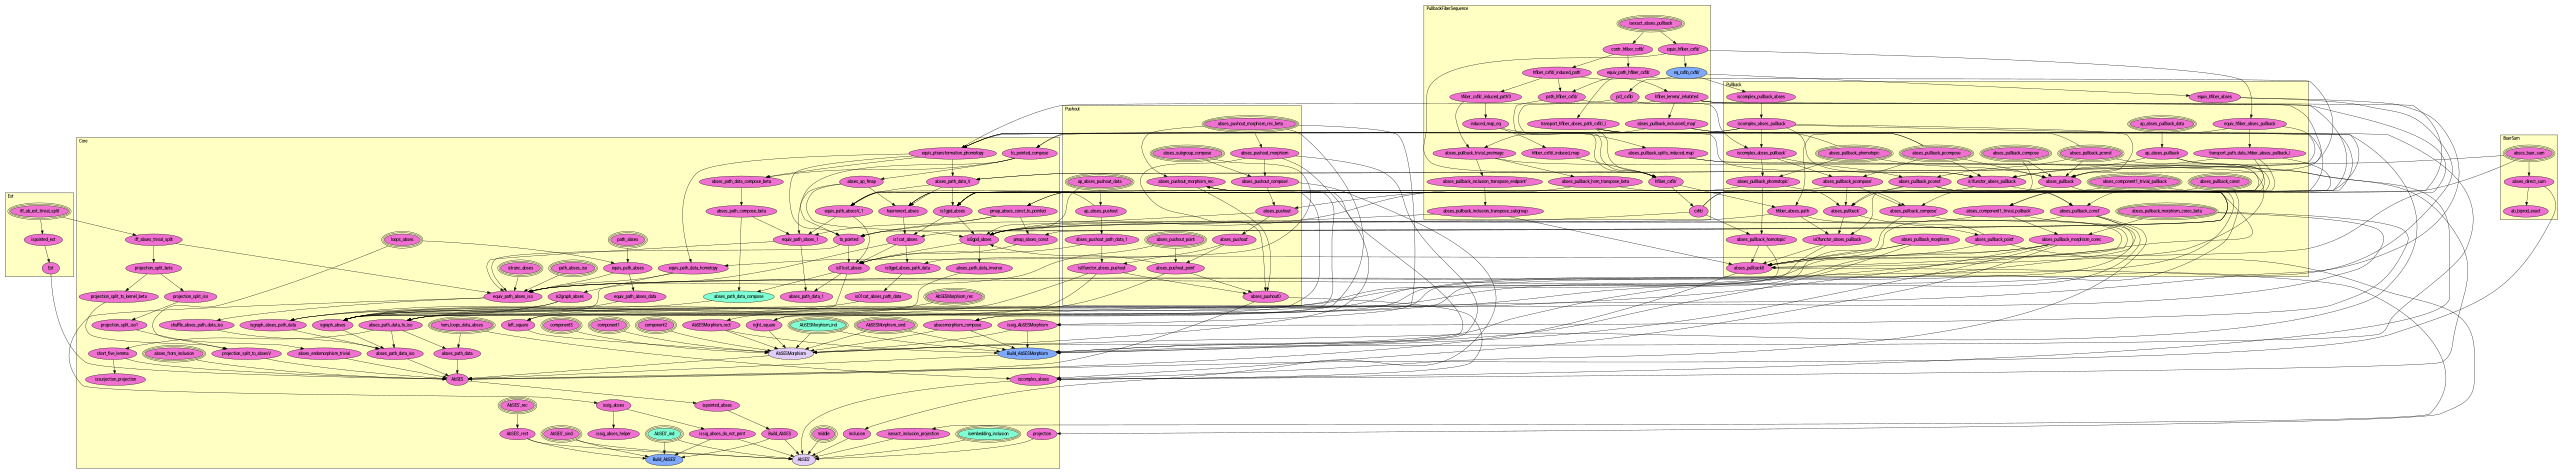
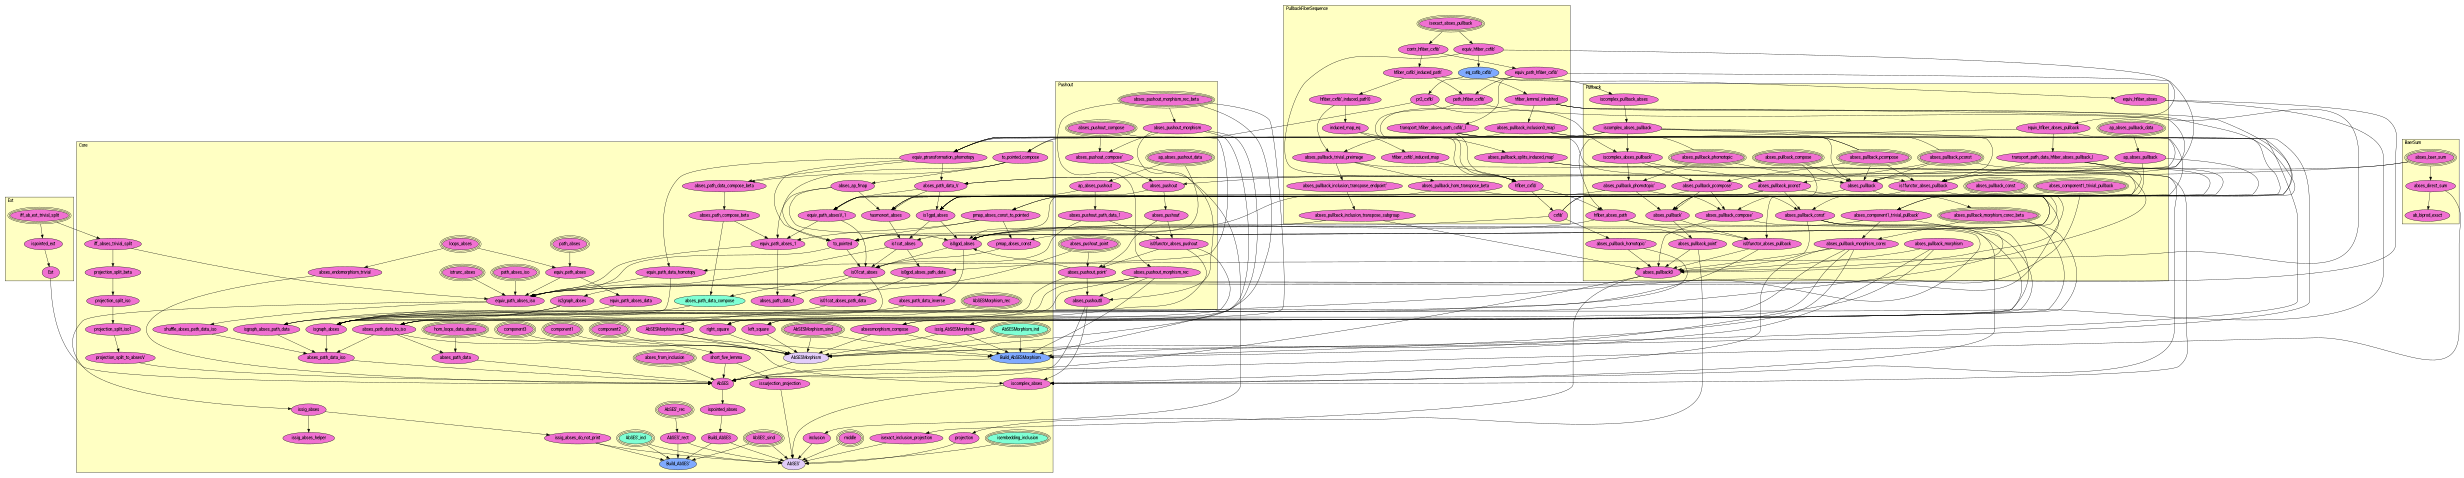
(1187, 153) -> (1101, 128)
(1762, 209) -> (1809, 195)
(1183, 283) -> (1132, 258)
(1333, 291) -> (1041, 302)
(119, 297) -> none
none -> (786, 422)
